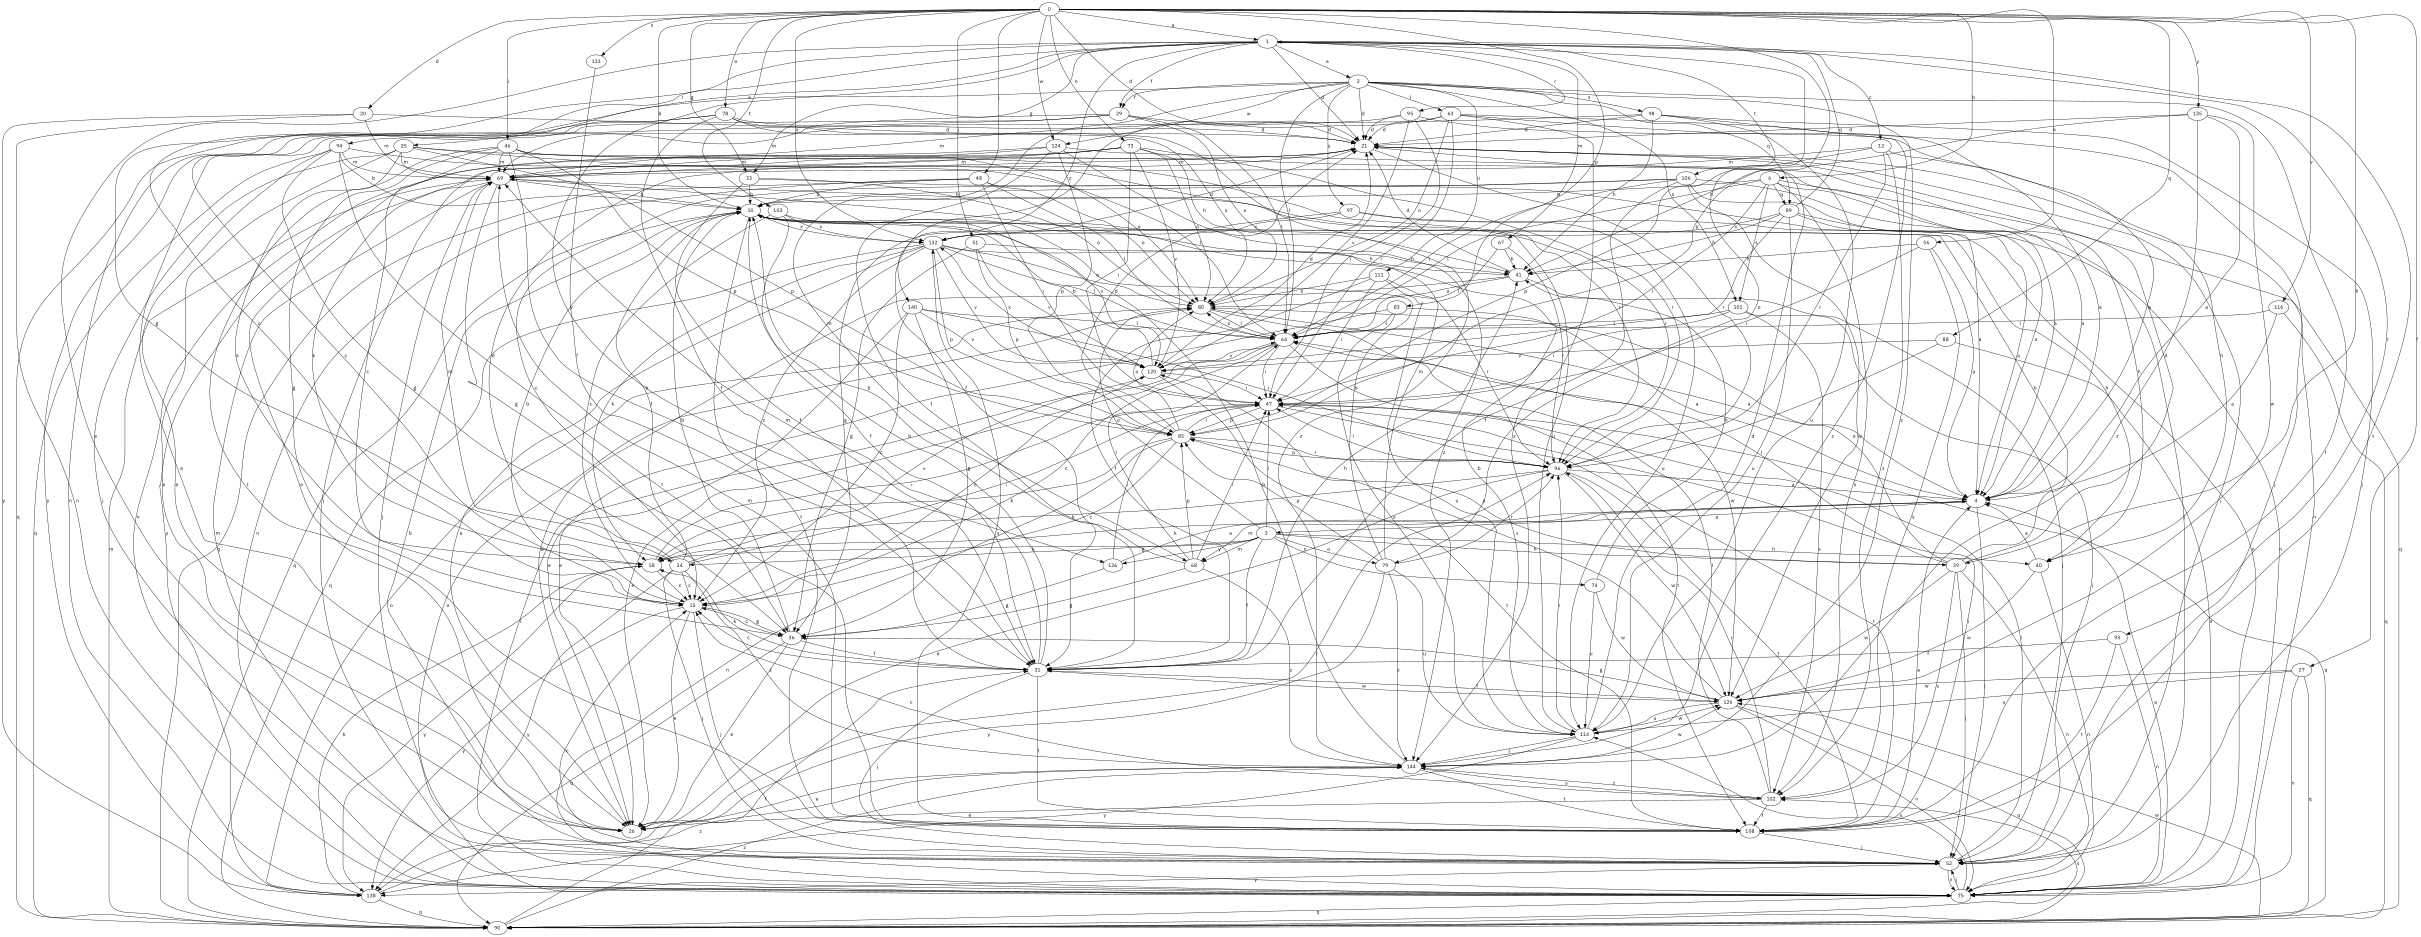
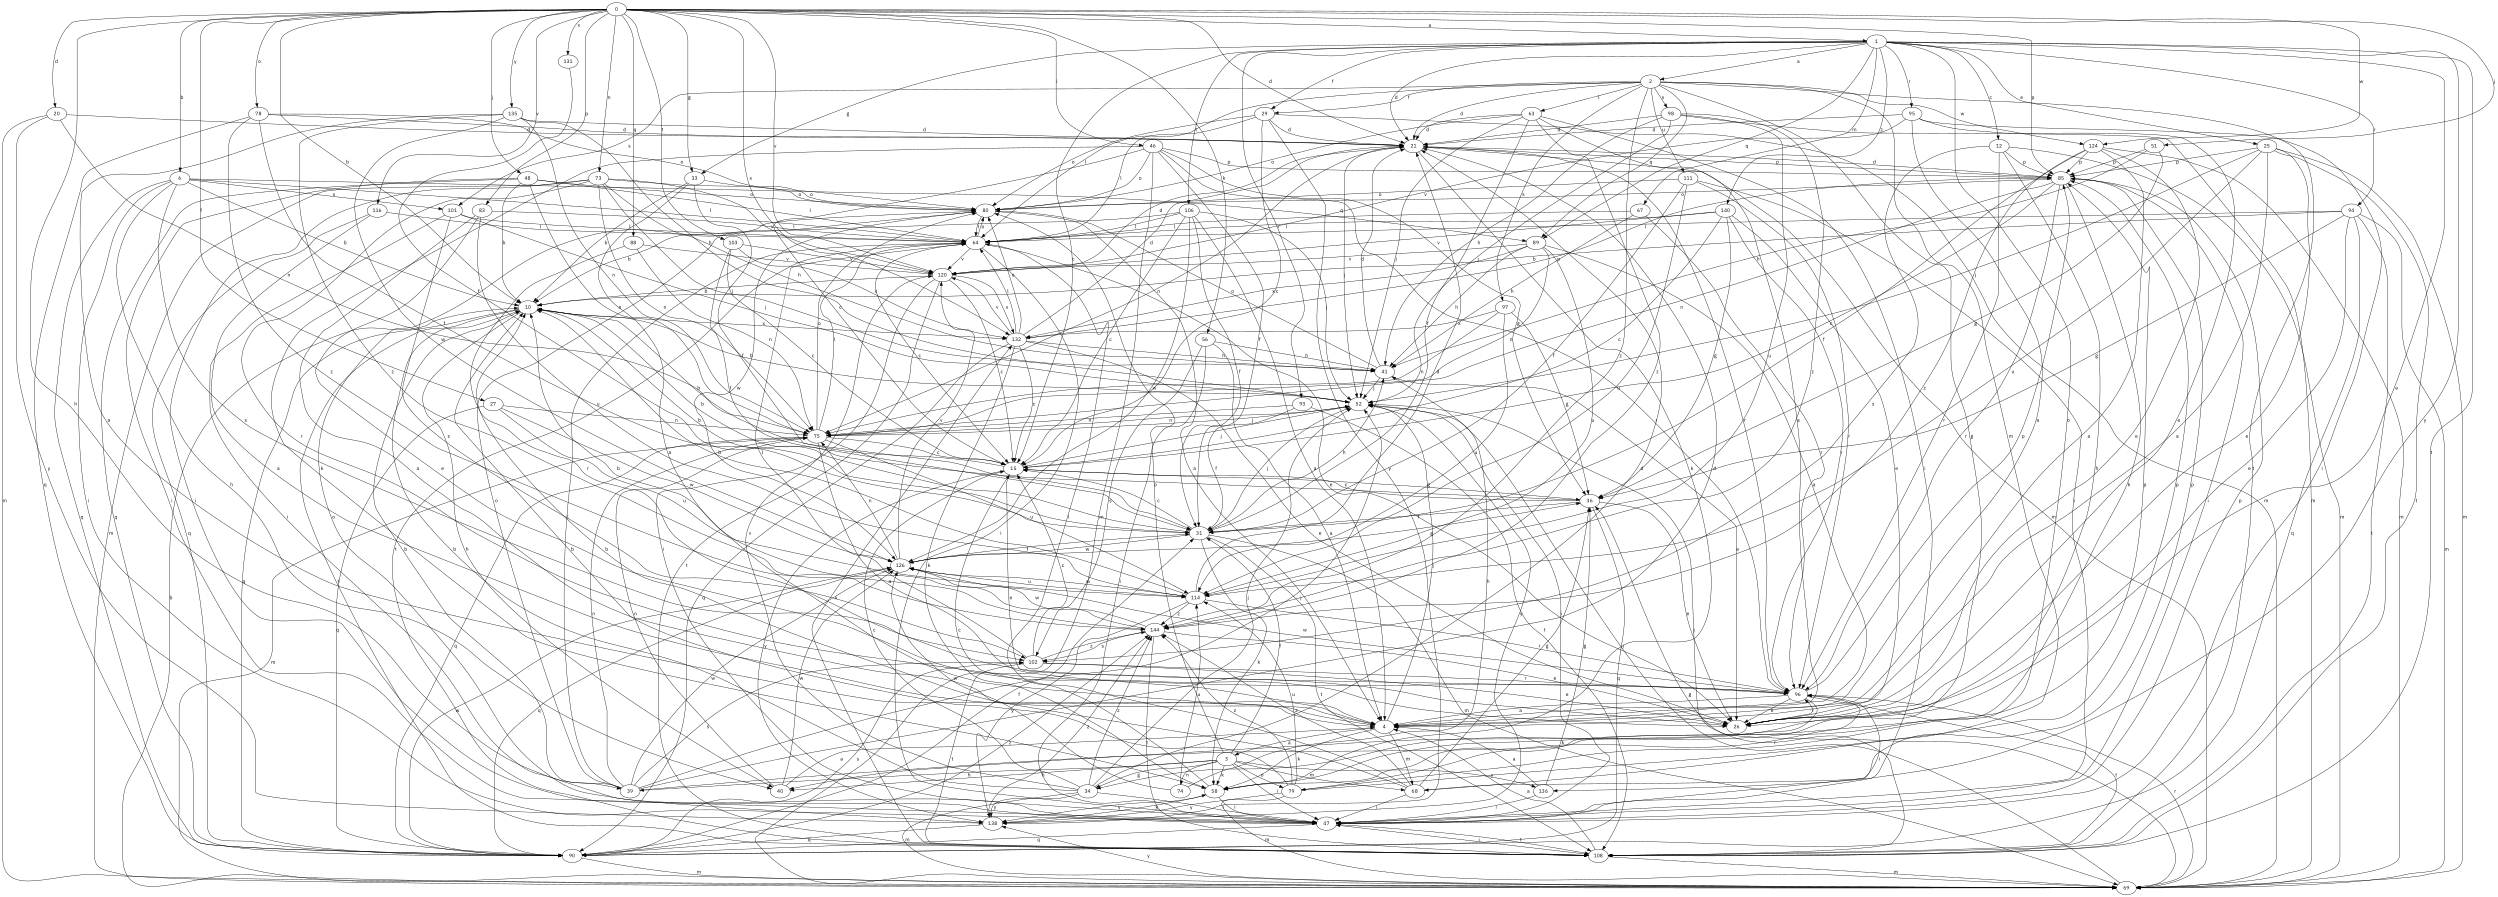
(1632, 47) -> (1718, 149)
none -> (1735, 162)
(1048, 313) -> (774, 126)
(1162, 880) -> (1493, 798)
(357, 883) -> (641, 312)
